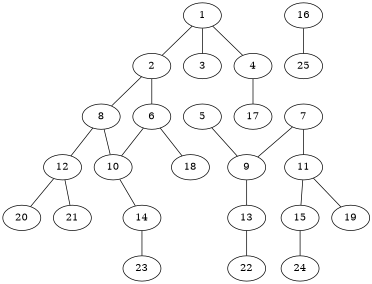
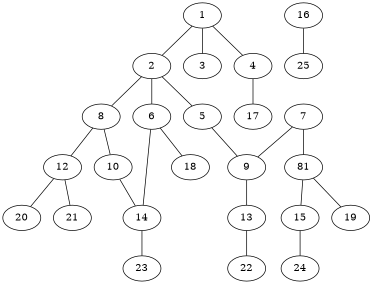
none -> (177, 91)
(132, 142) -> (147, 167)
(304, 167) -> (304, 167)
